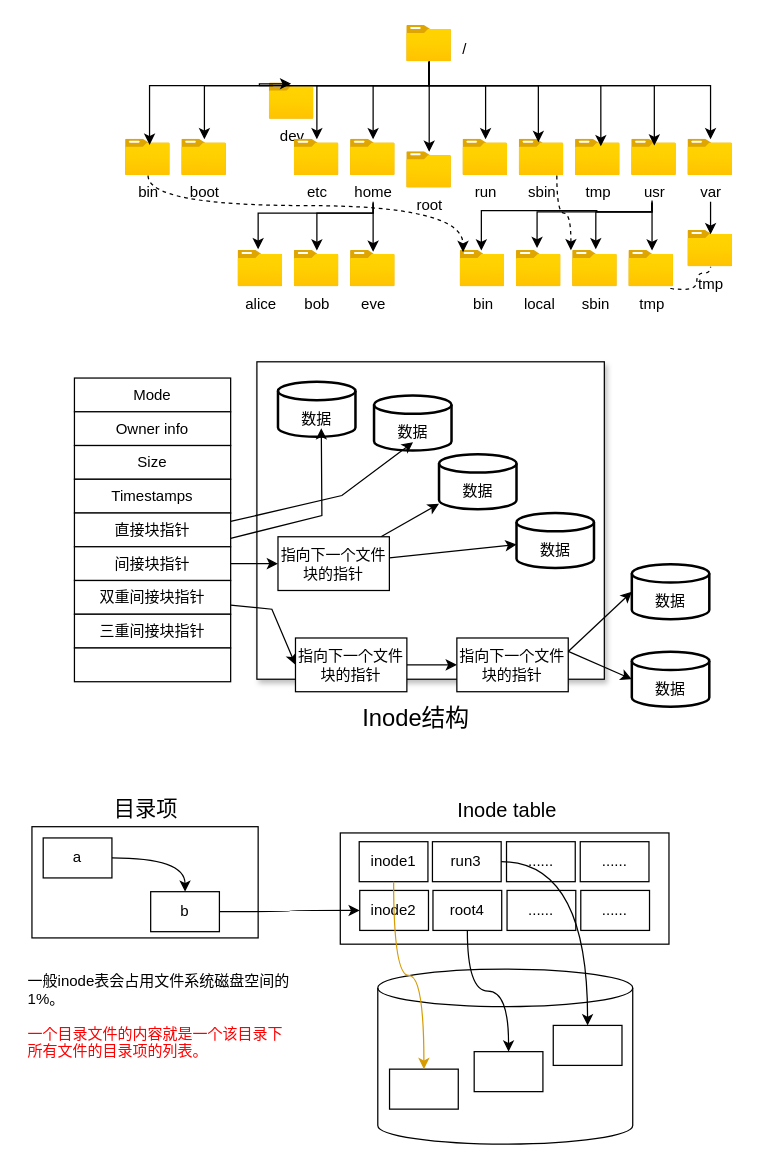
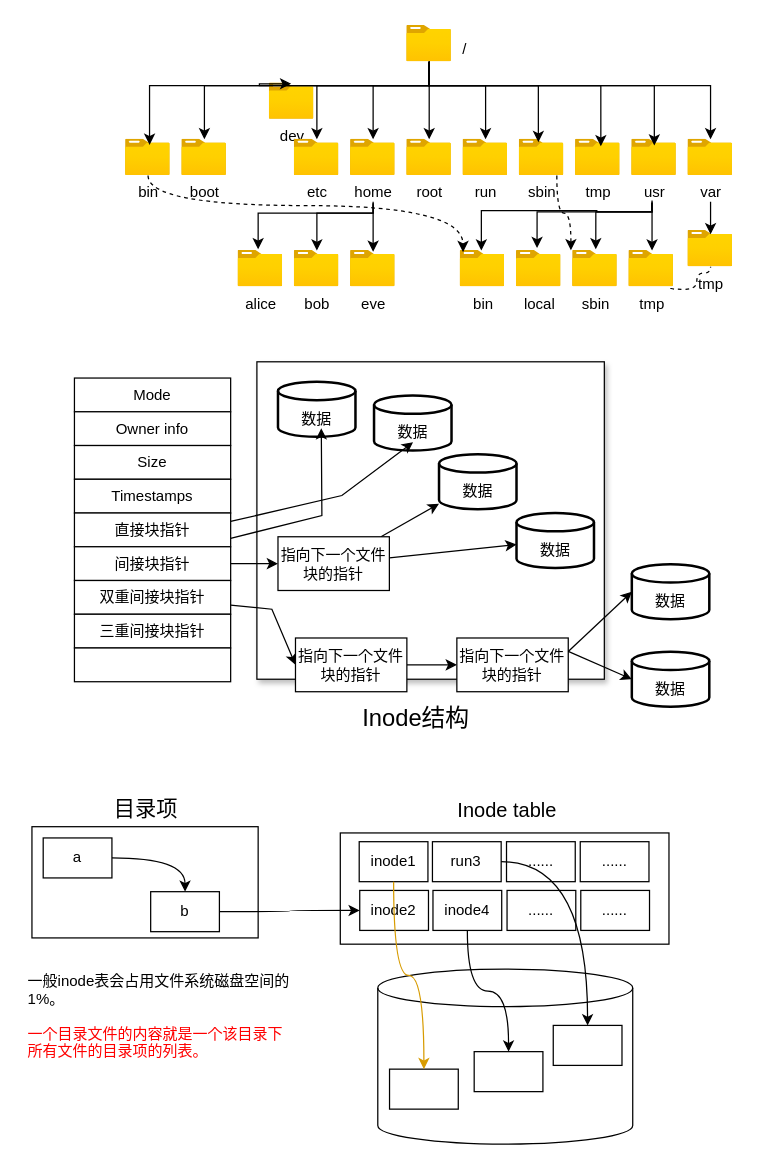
(429, 170) -> (429, 158)
(468, 911) -> (468, 911)
